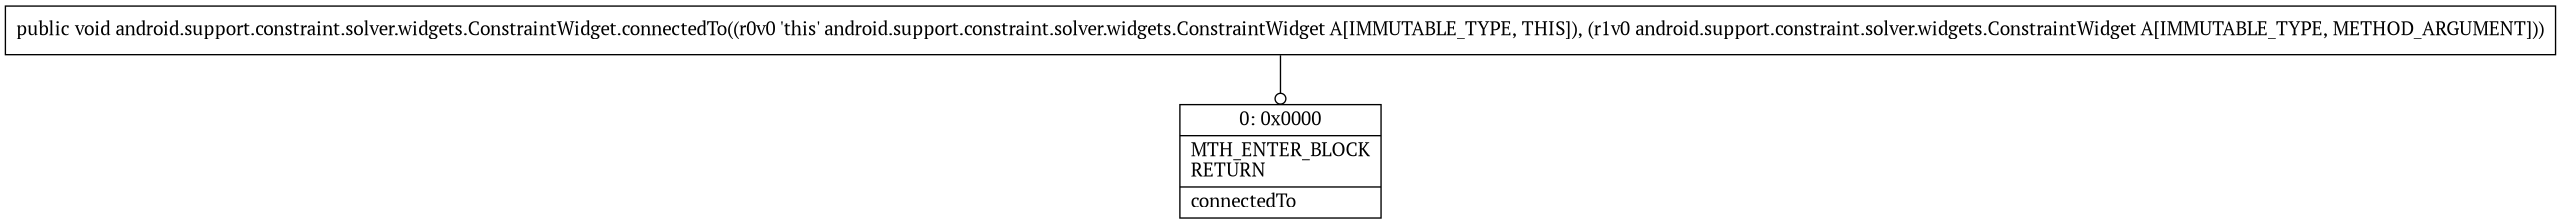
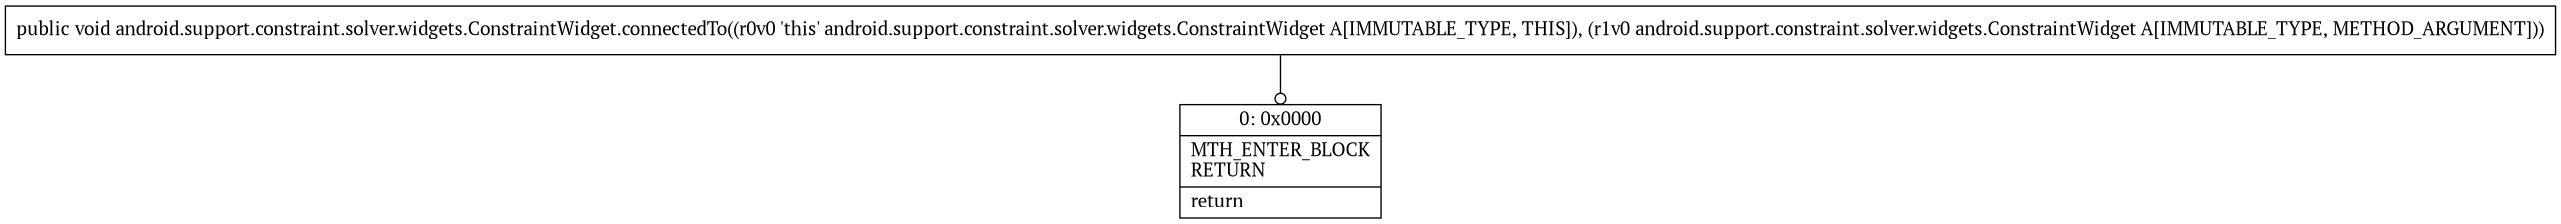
(1244, 202) -> (1218, 202)
